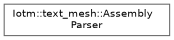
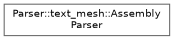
(87, 20) -> (87, 20)
